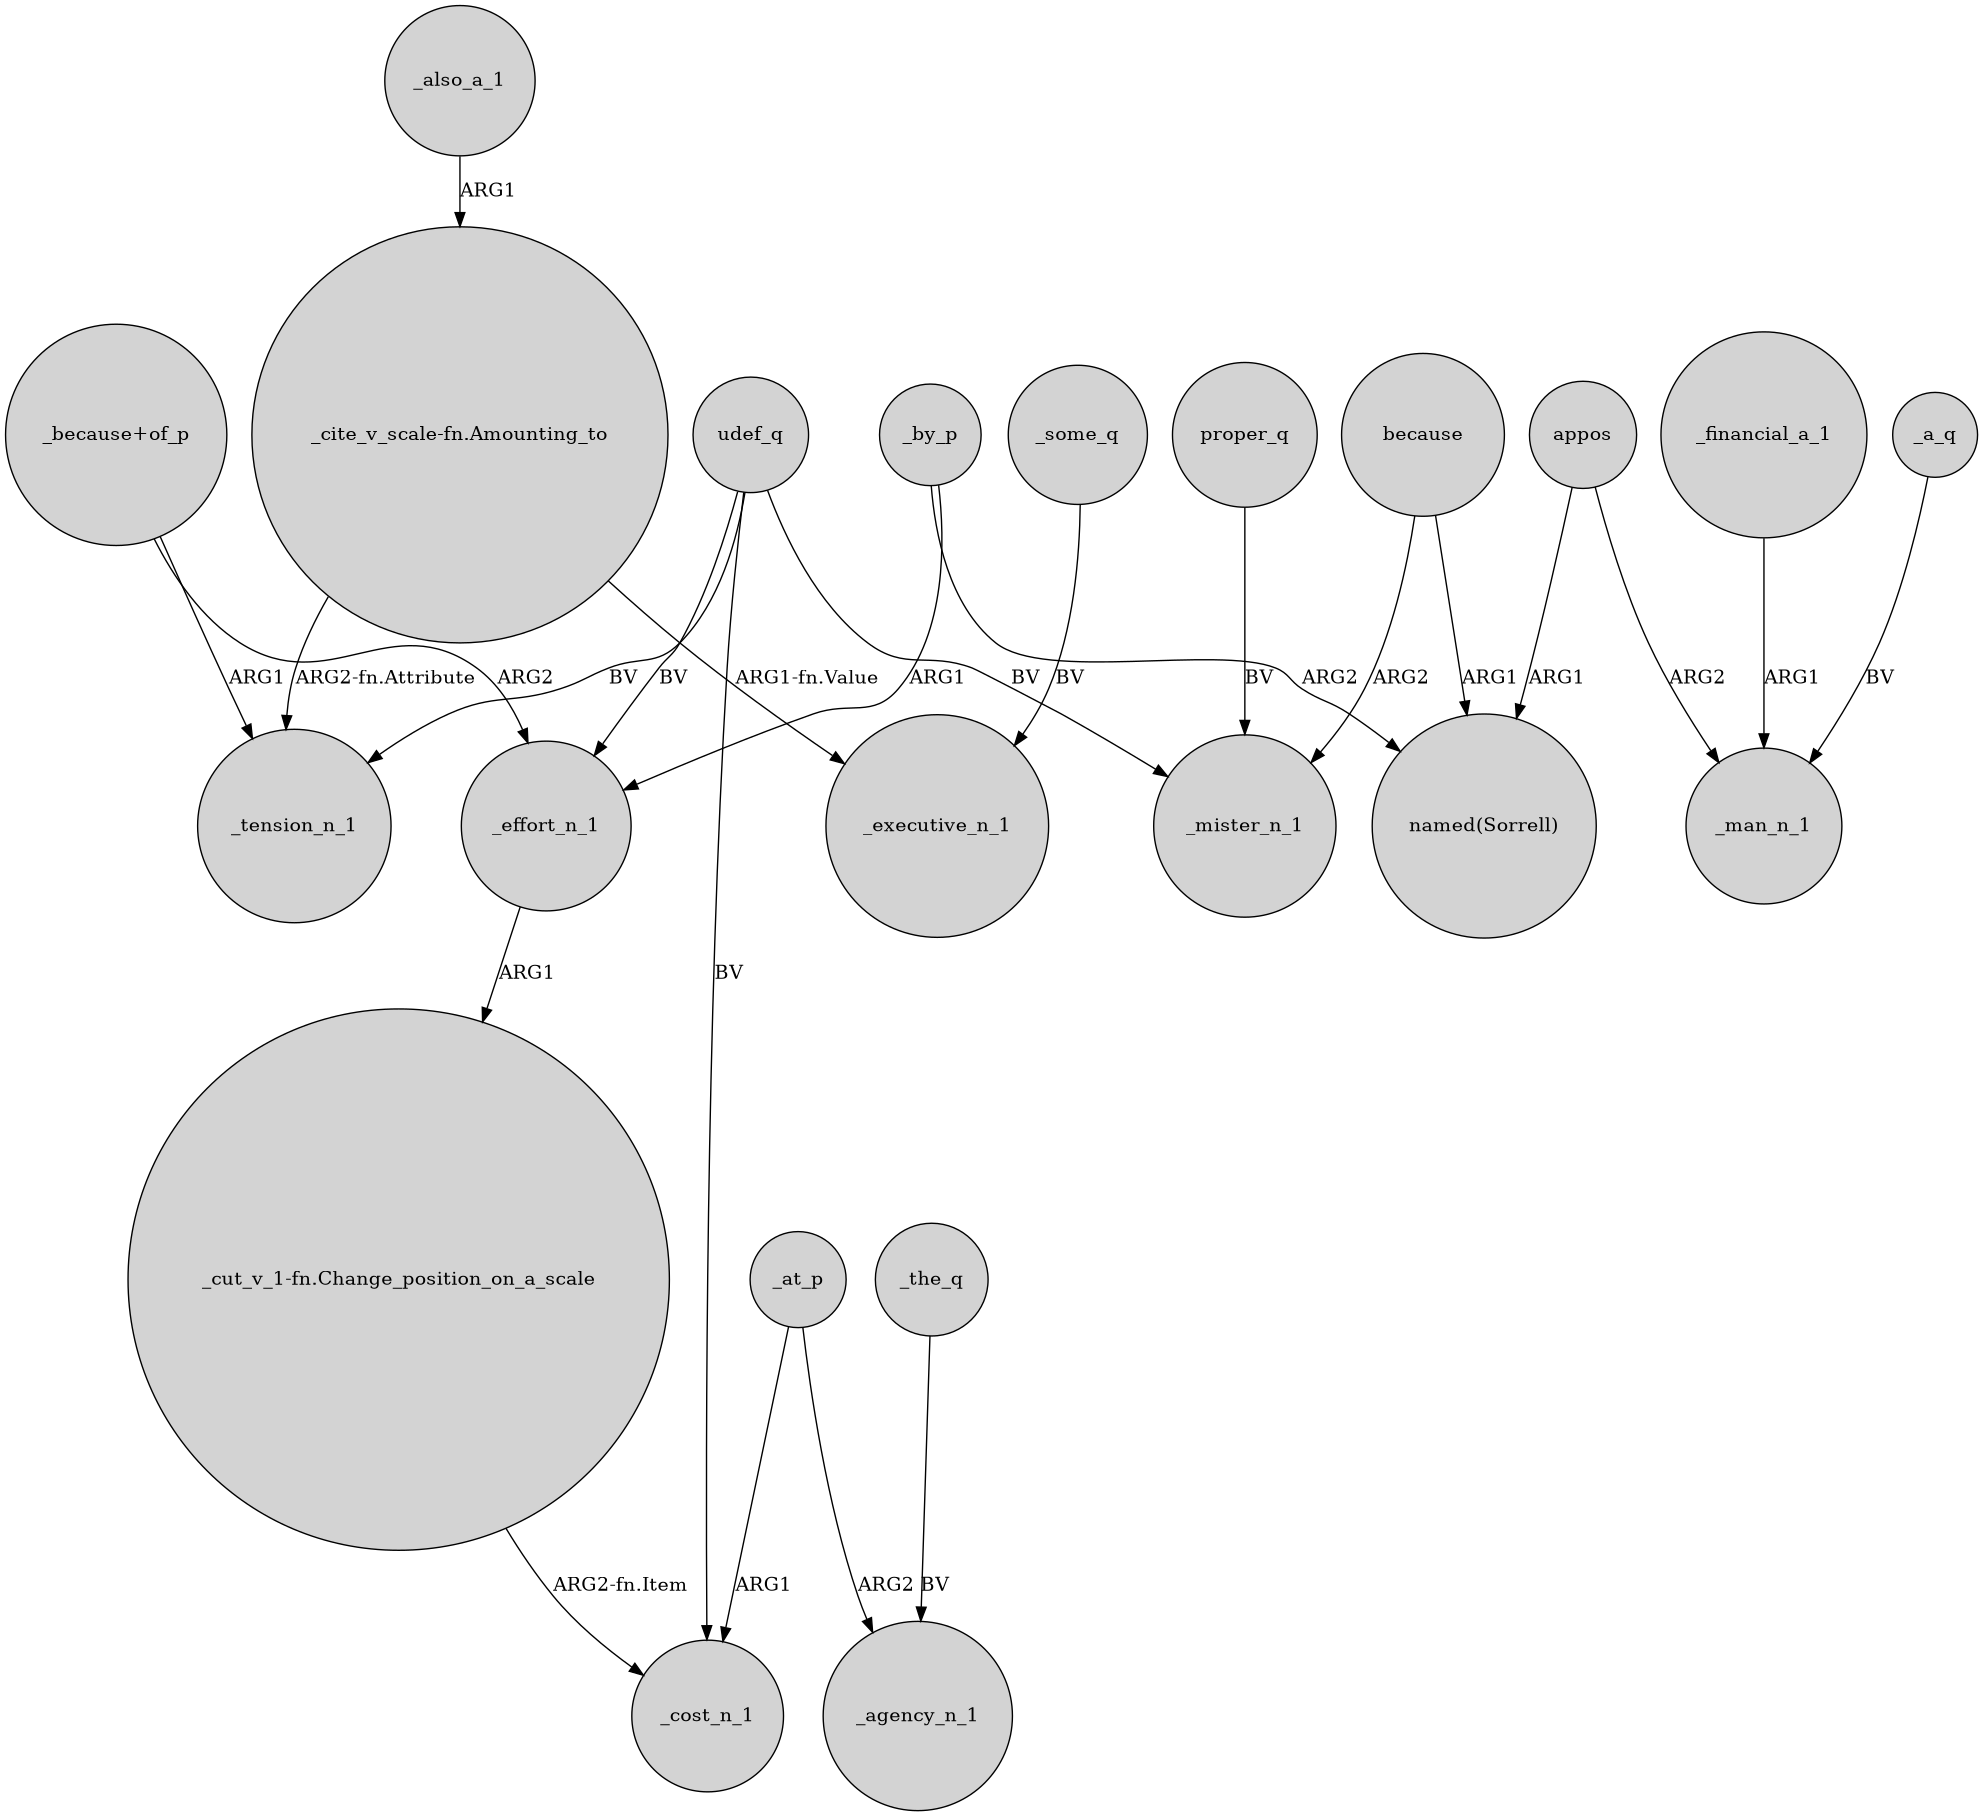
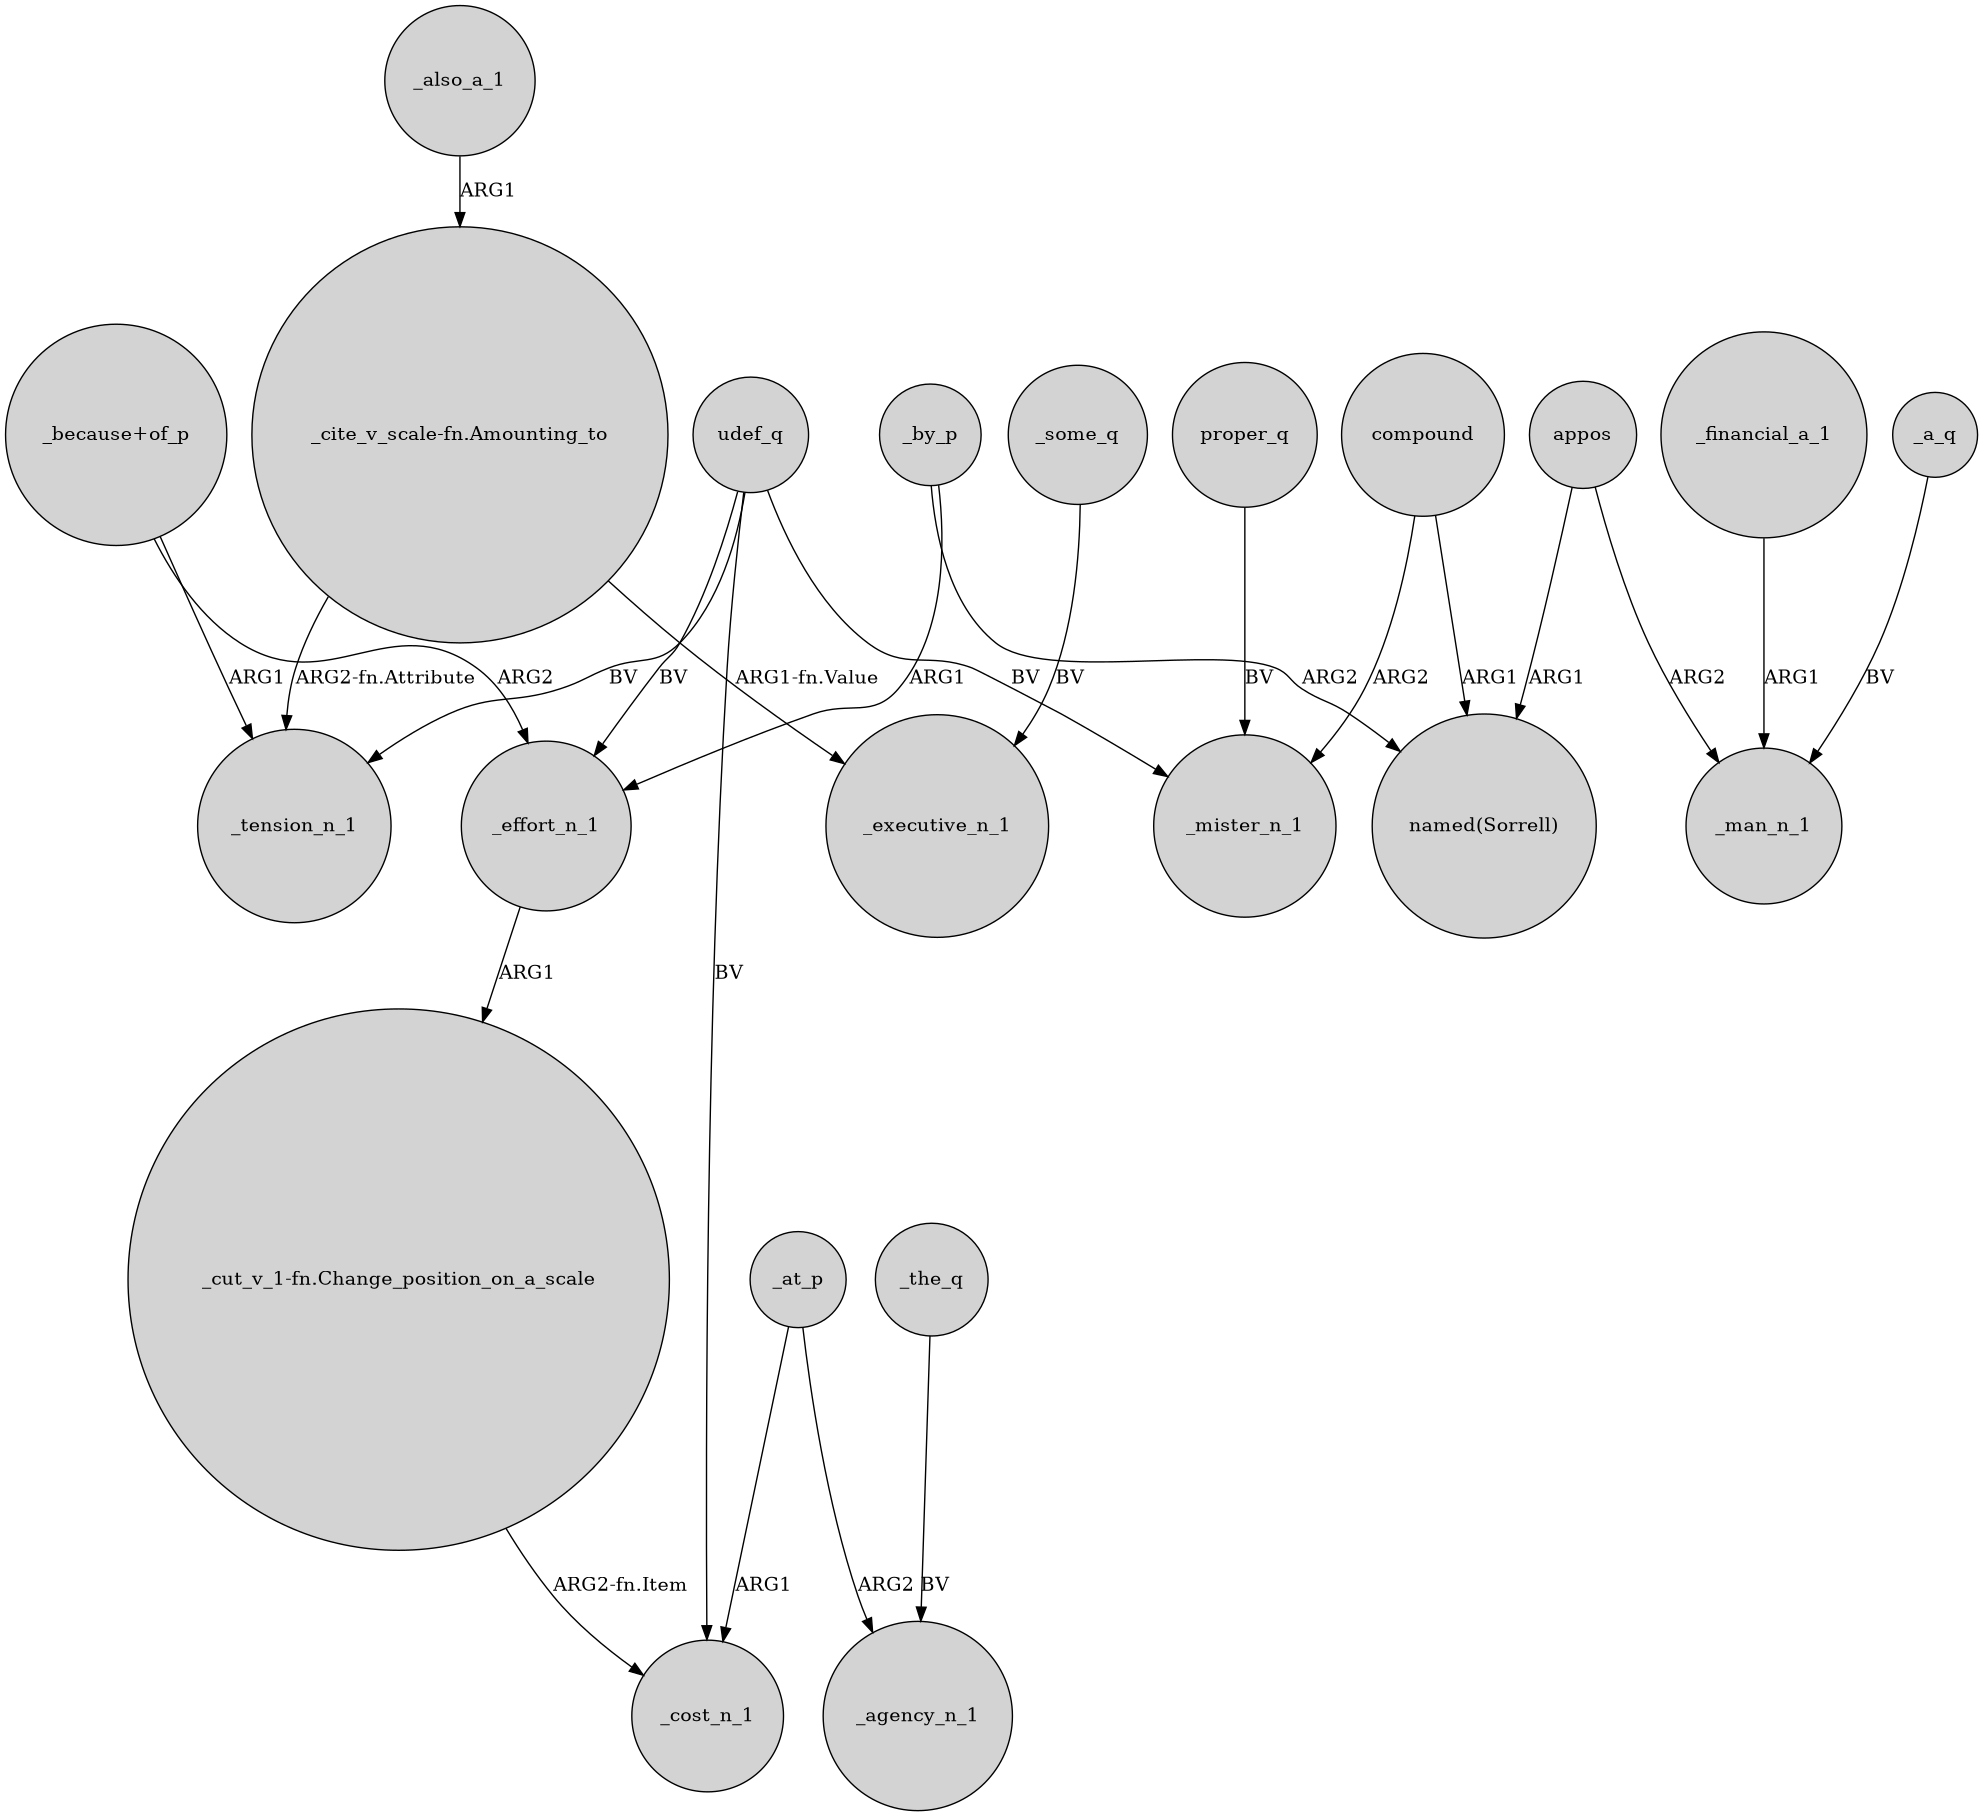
(1423, 435) -> (1423, 435)
